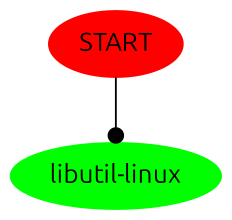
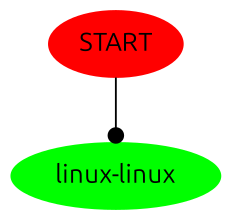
(116, 176) -> (116, 176)
